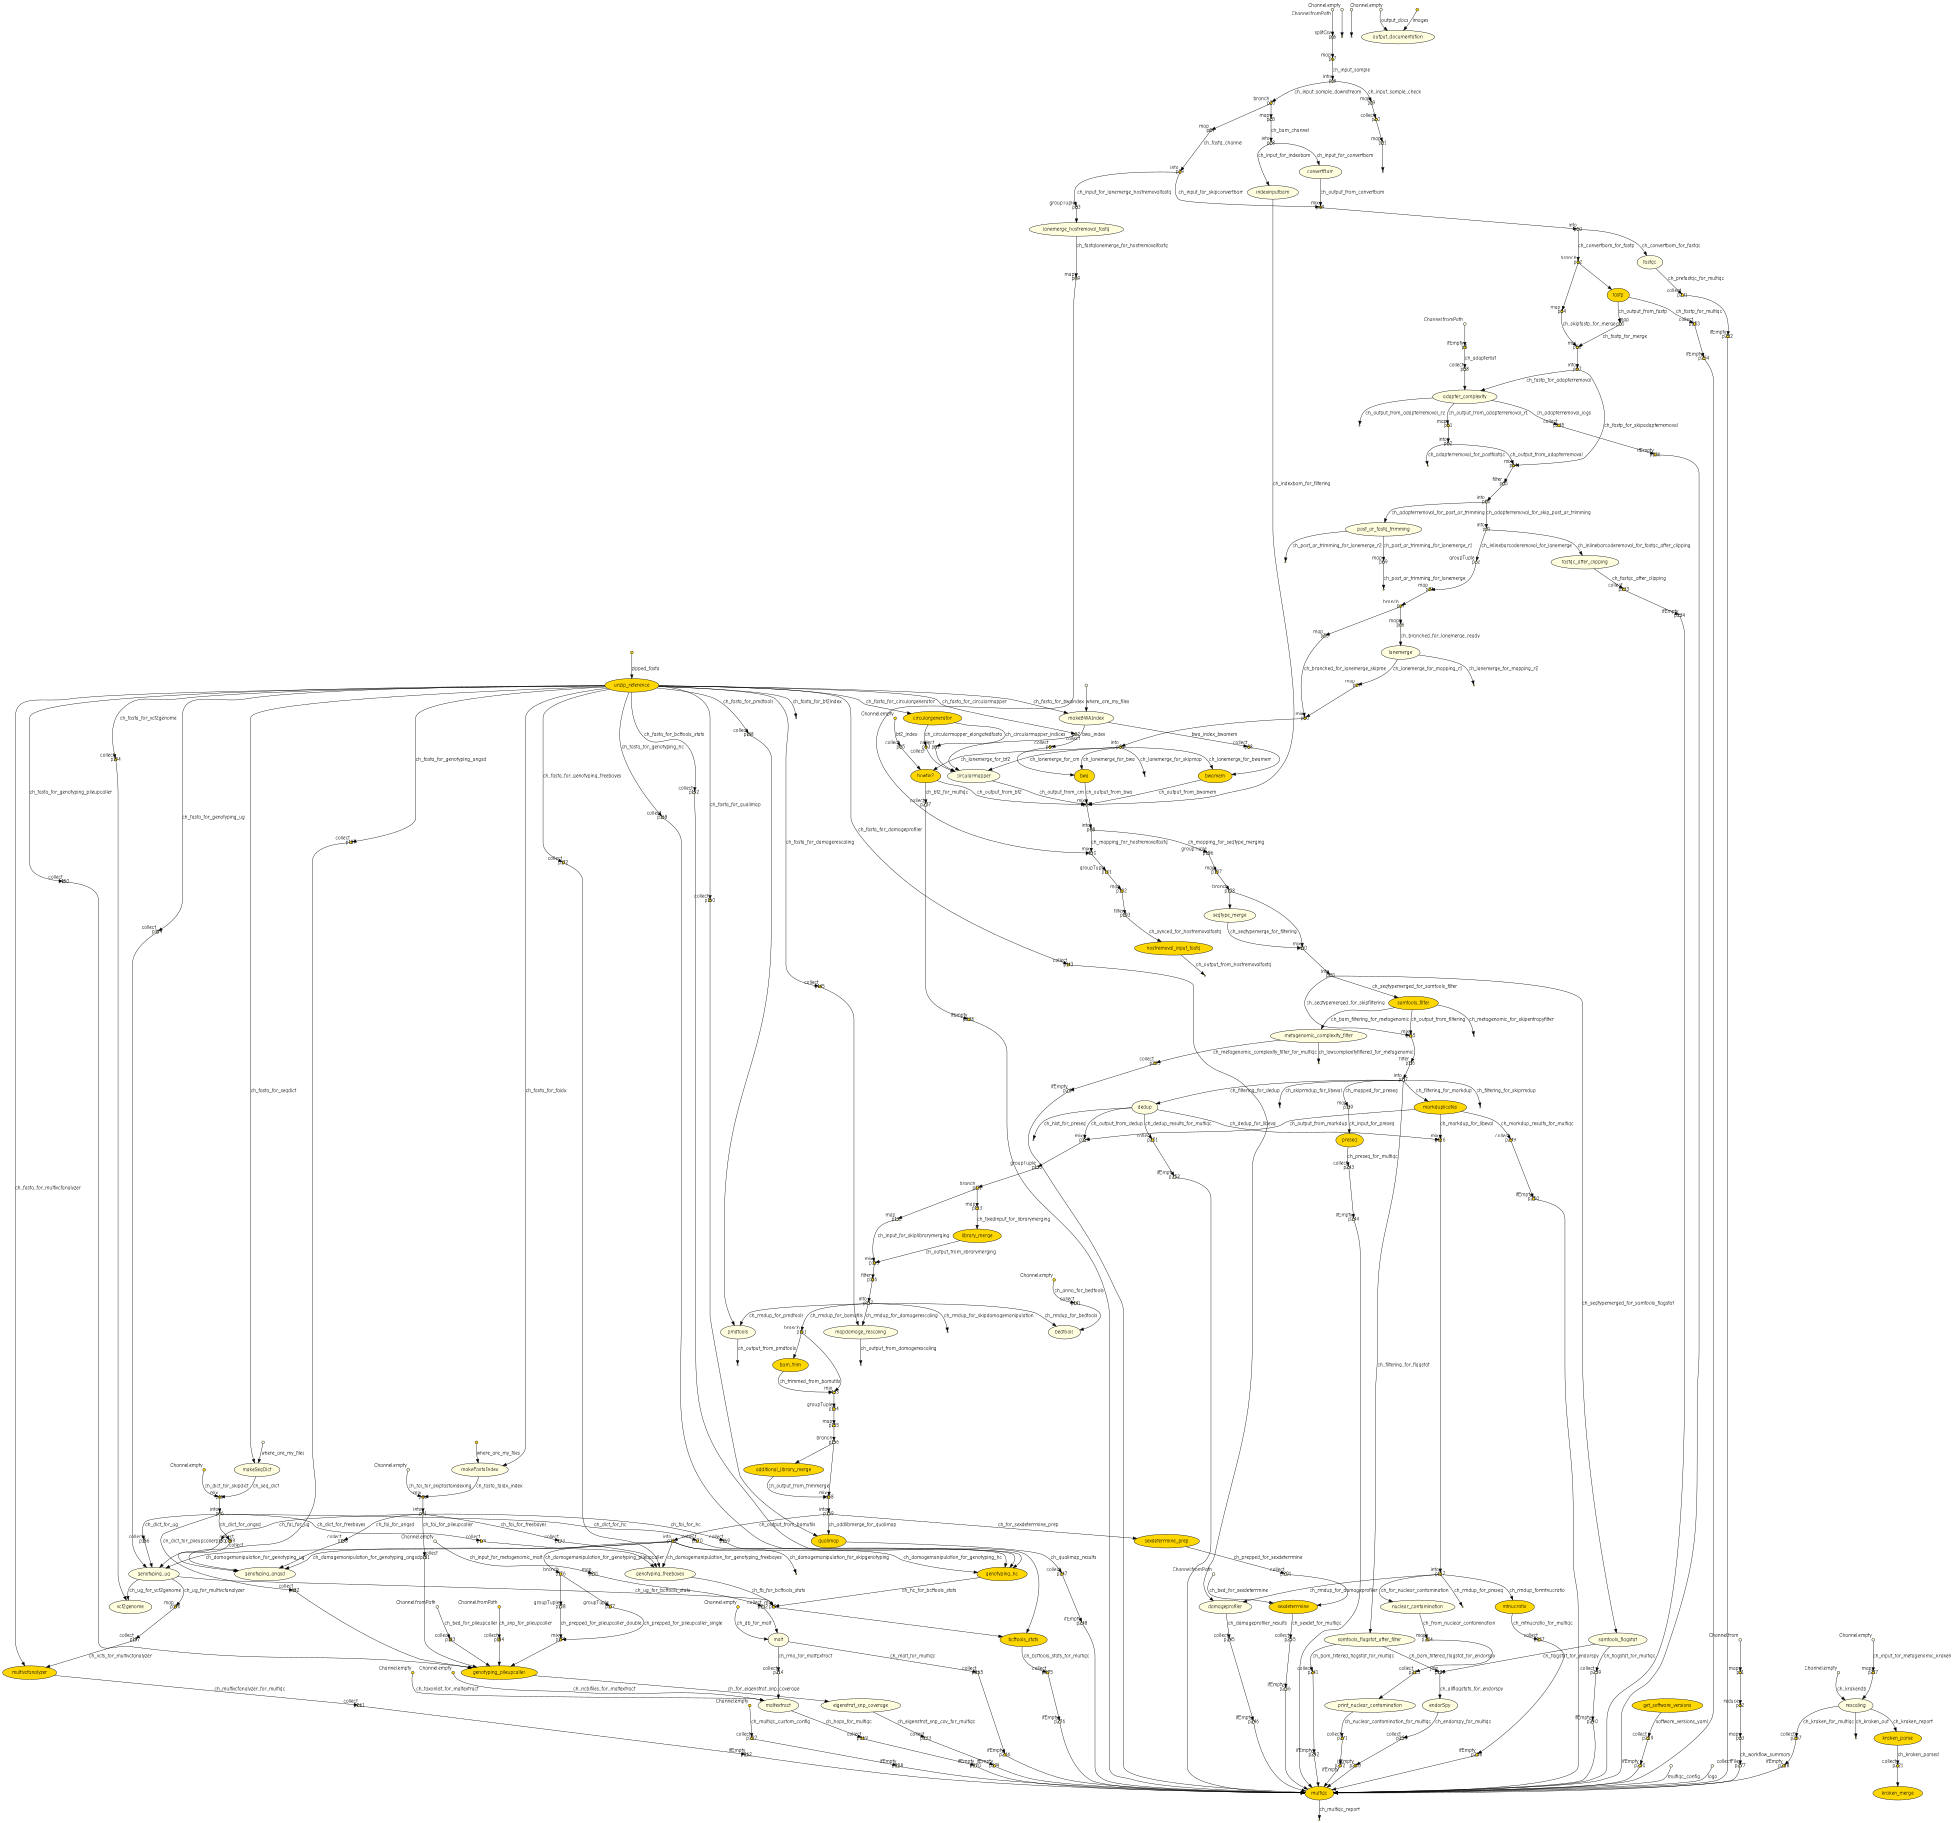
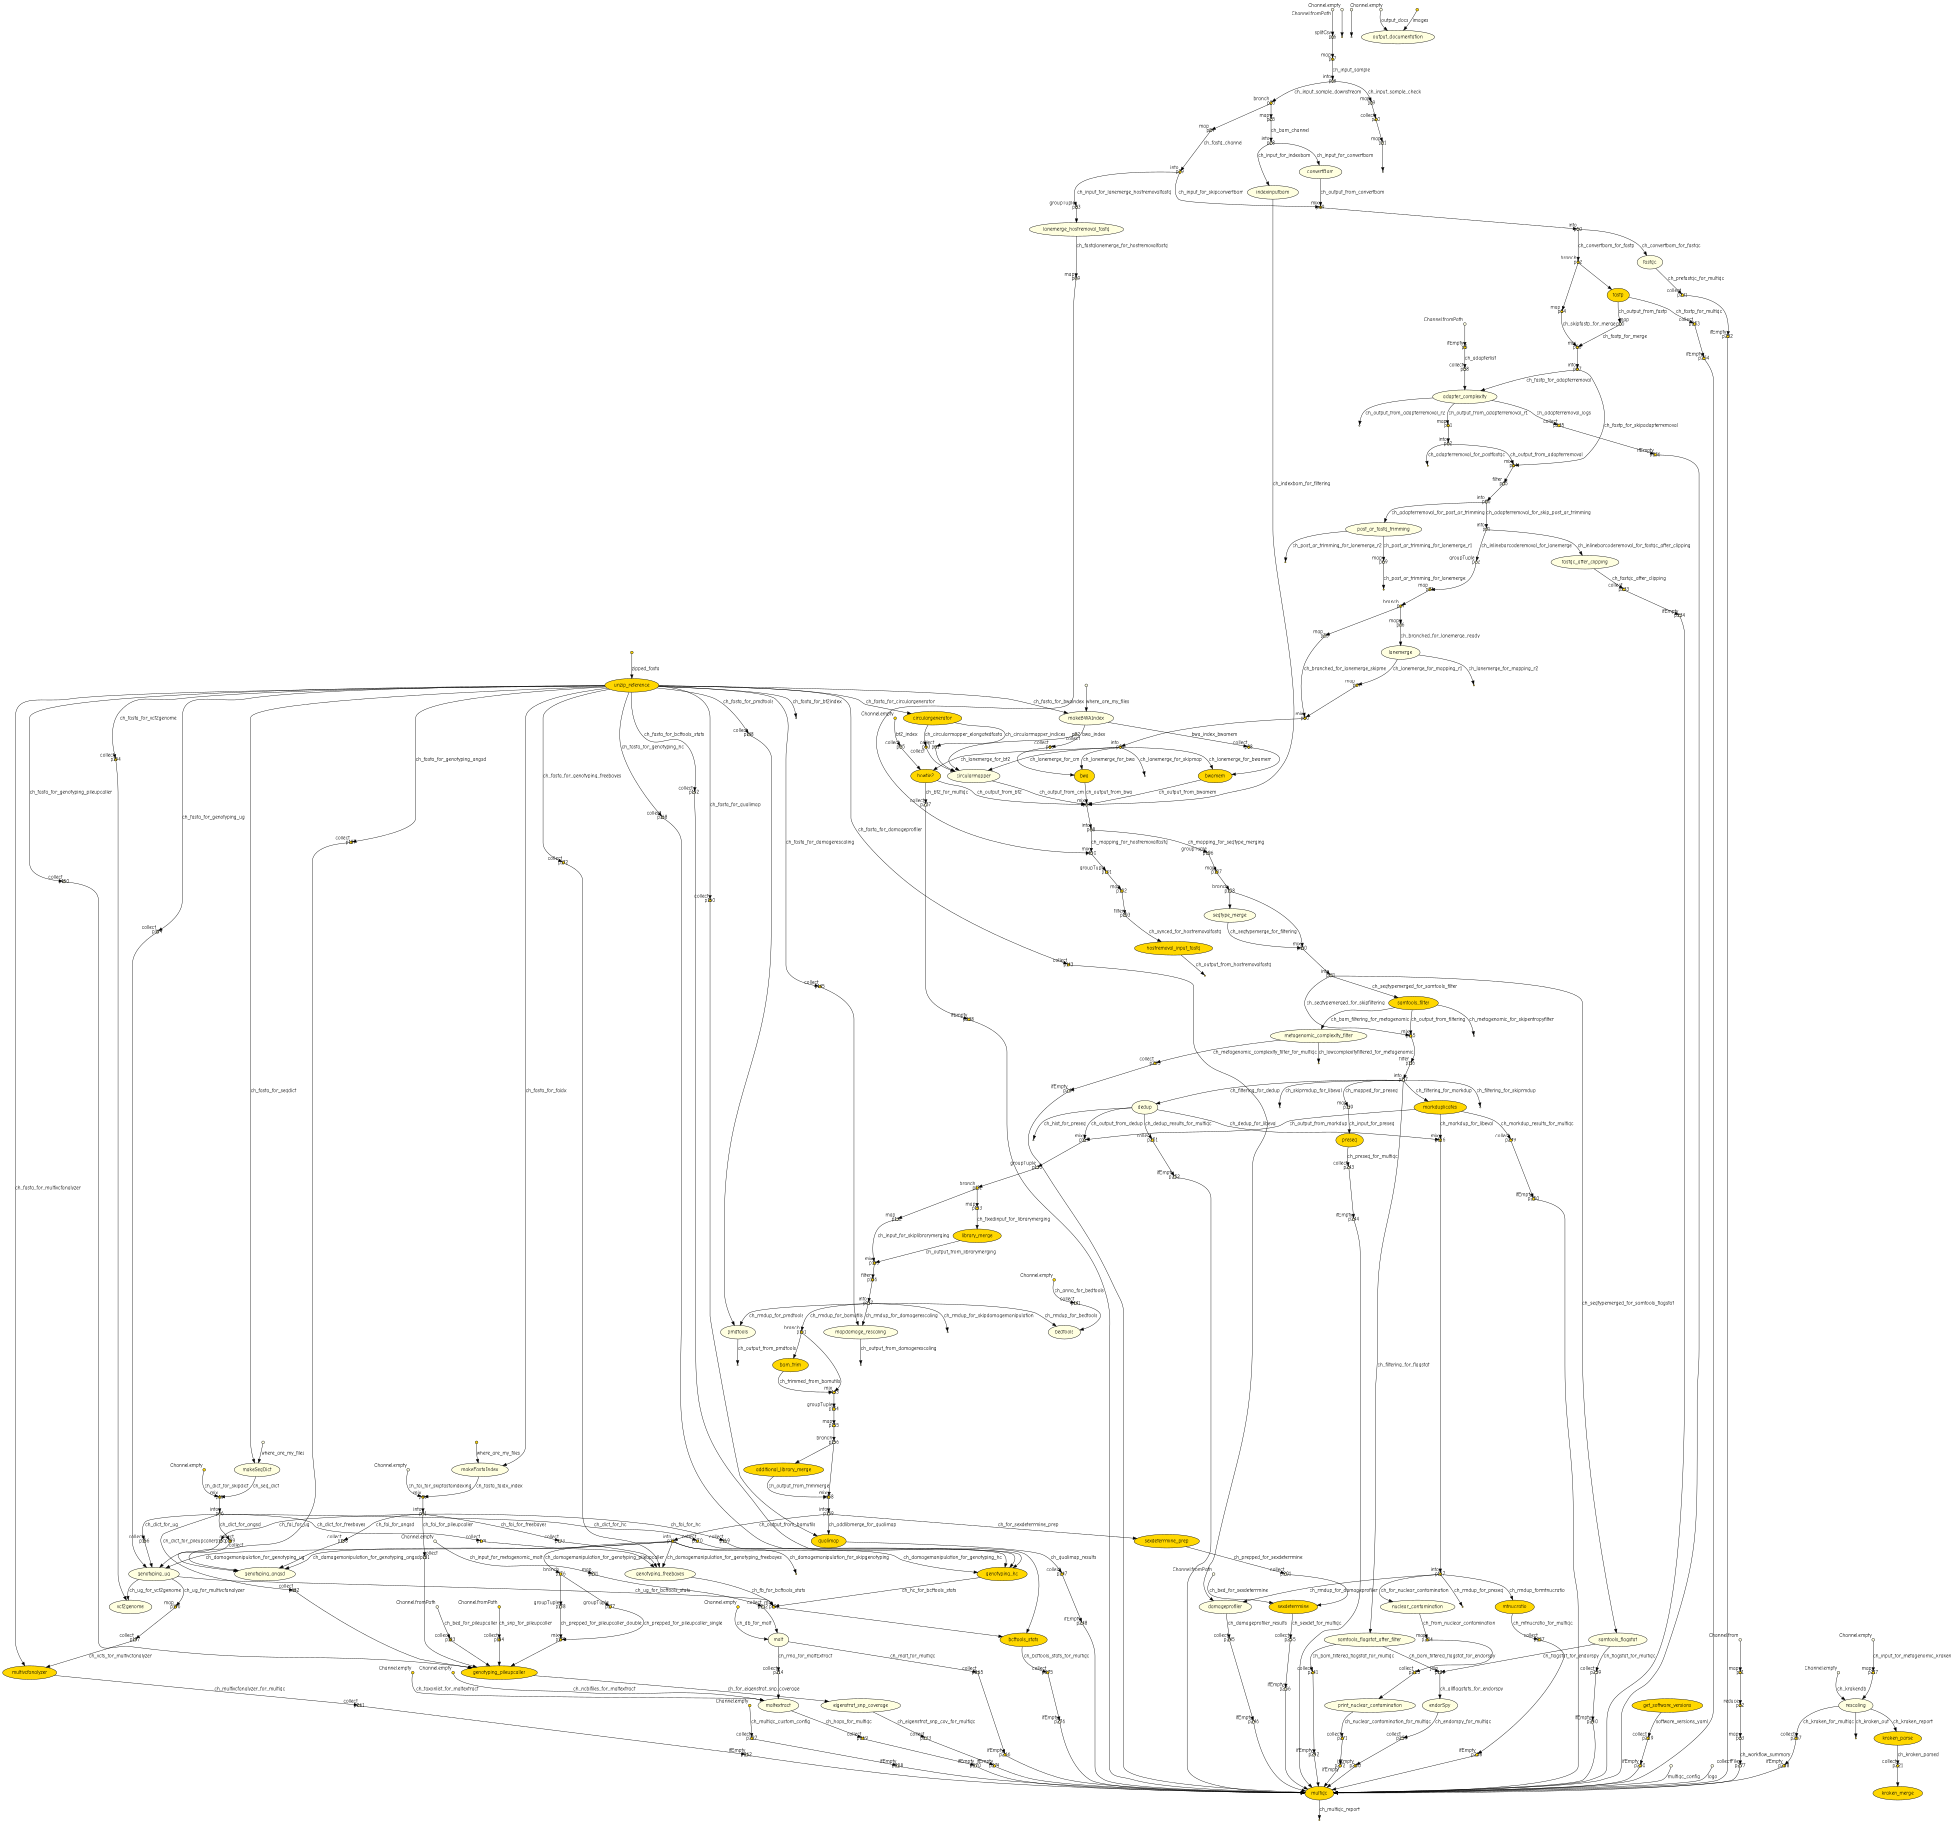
(899, 694) -> none
